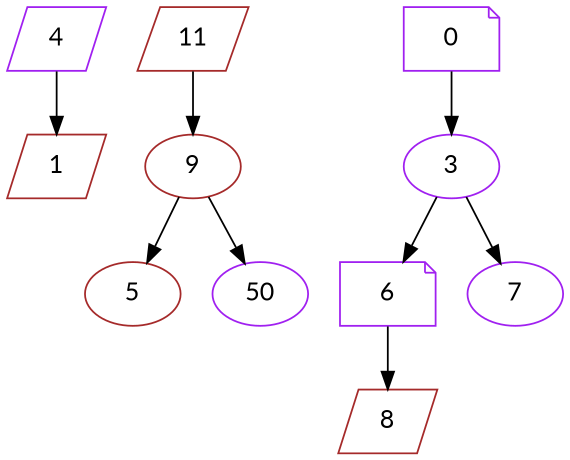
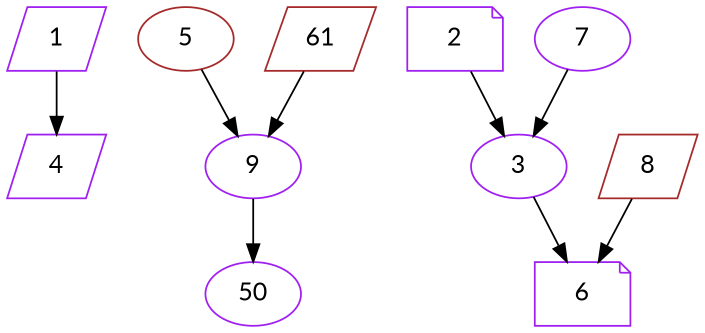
(193, 39) -> (321, 39)
(452, 39) -> (455, 39)
(57, 94) -> (57, 94)
(57, 166) -> (57, 39)
(193, 166) -> (253, 166)
(167, 222) -> (215, 95)
(479, 222) -> (555, 95)
(388, 349) -> (619, 223)
